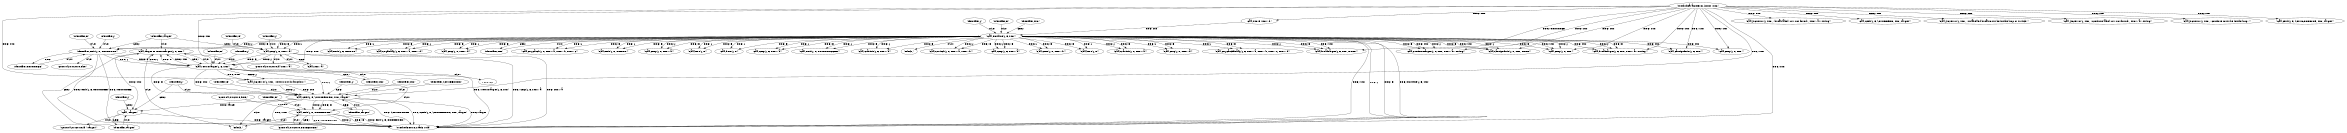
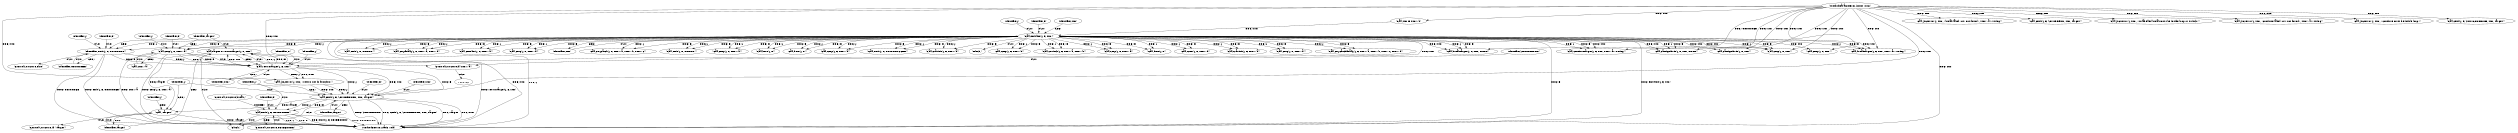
none -> (476, 51)
none -> (1009, 51)
(135, 82) -> (158, 82)
(389, 90) -> (967, 58)
(233, 97) -> (230, 97)
